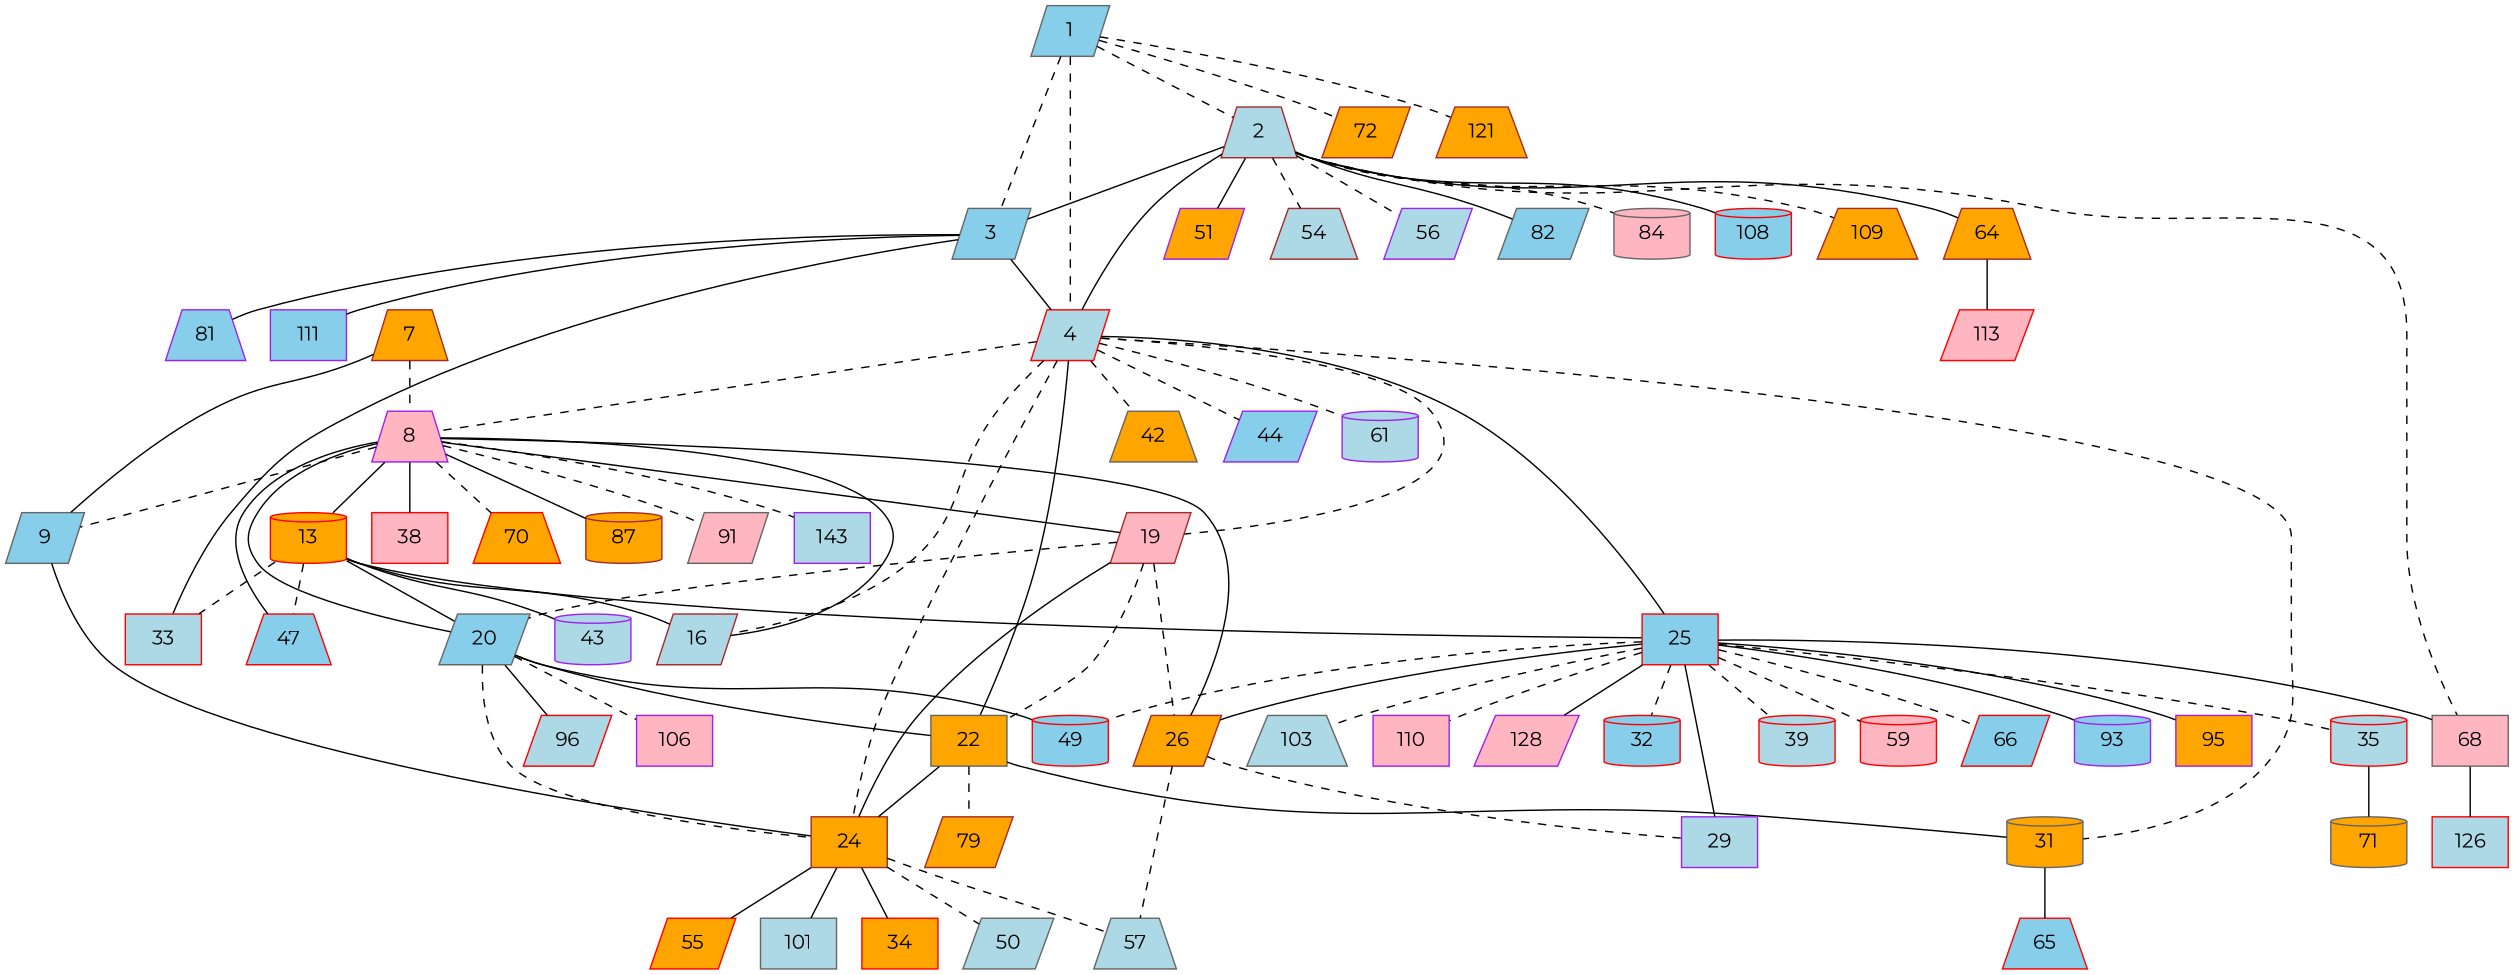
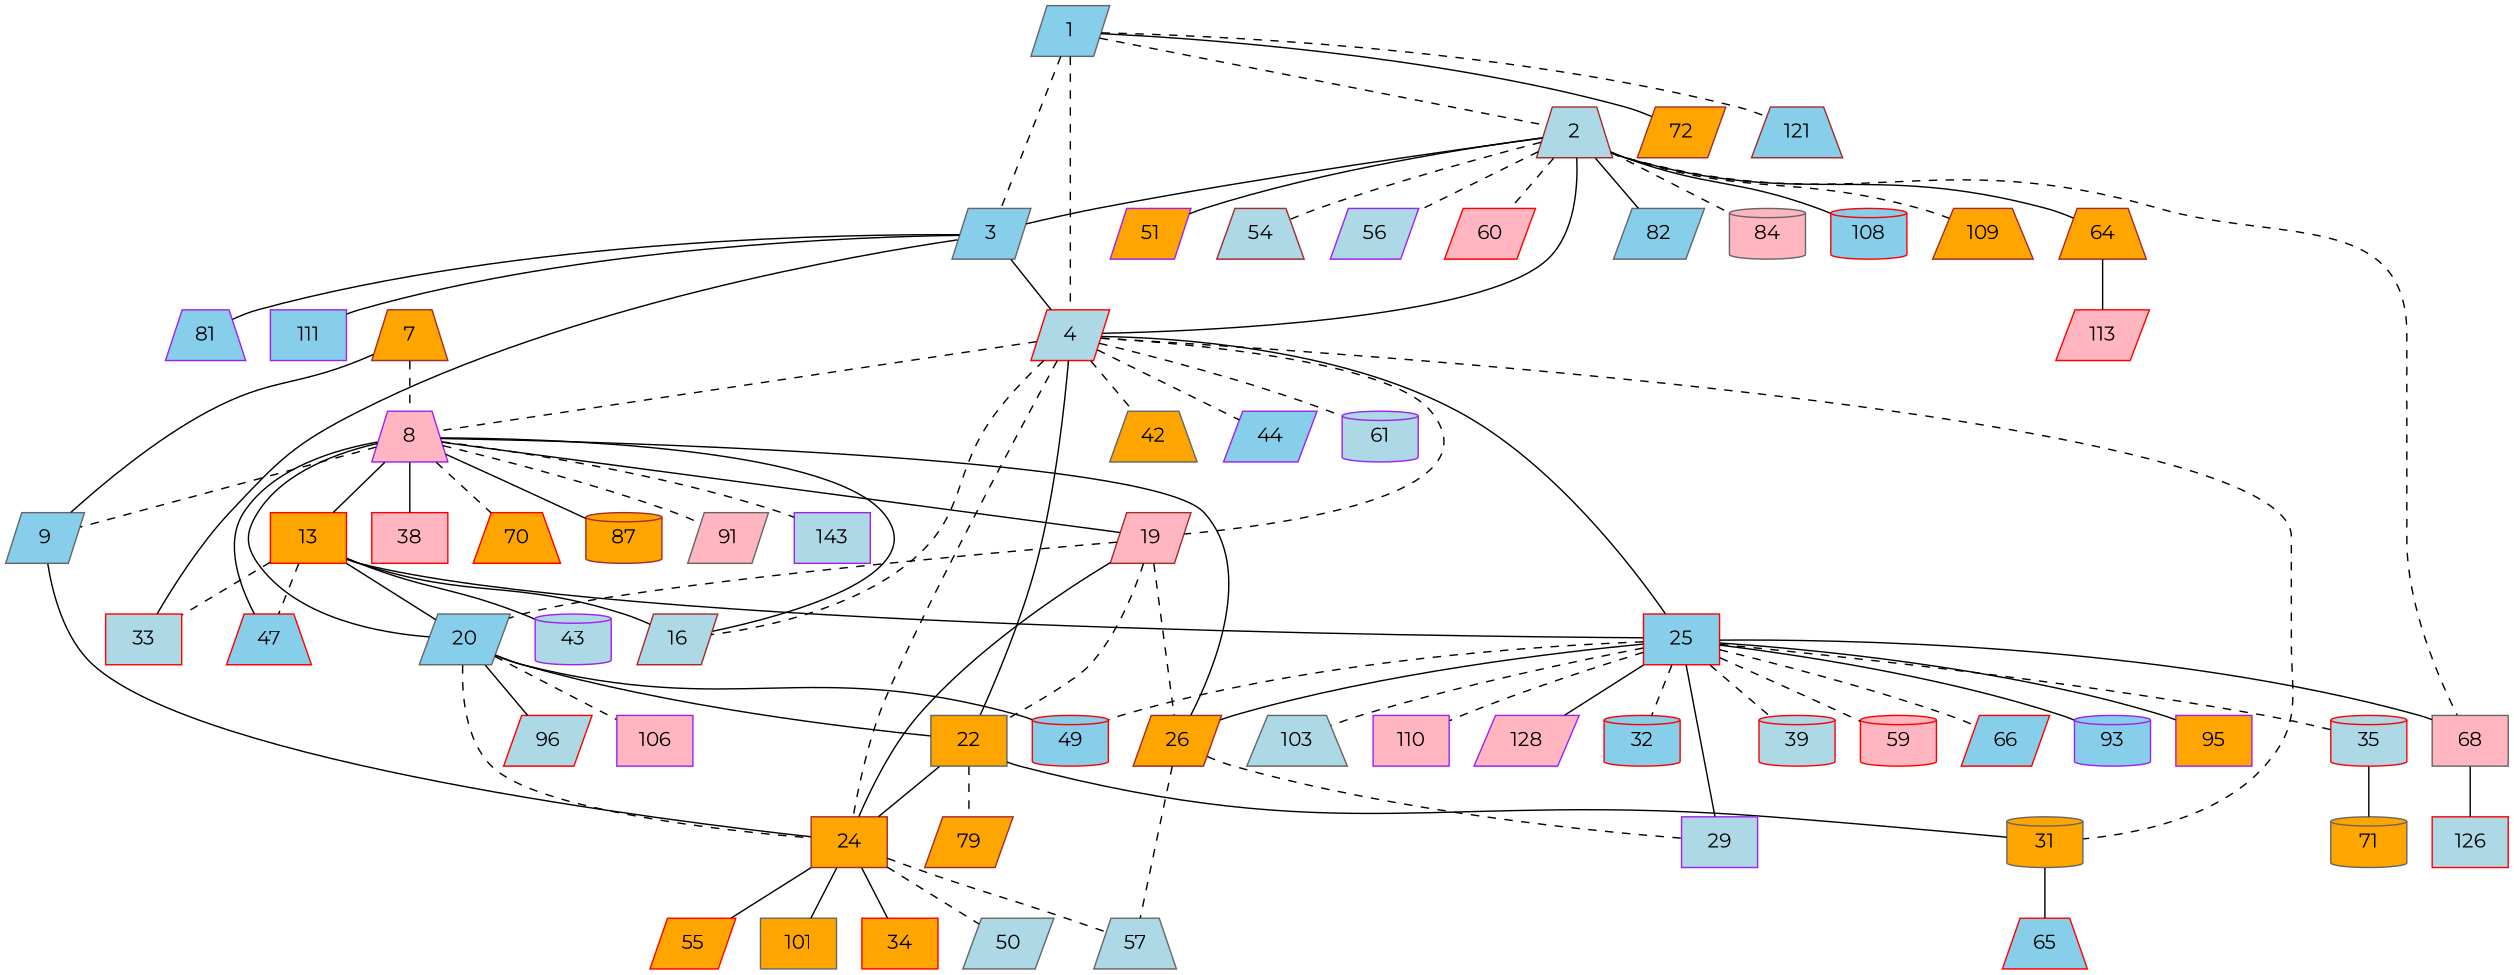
(1218, 76) -> (1379, 59)
(1482, 132) -> (1797, 132)
none -> (1490, 234)
(308, 538) -> (308, 538)
(799, 944) -> (799, 944)
